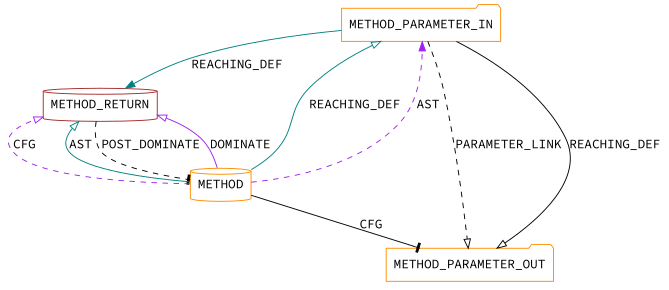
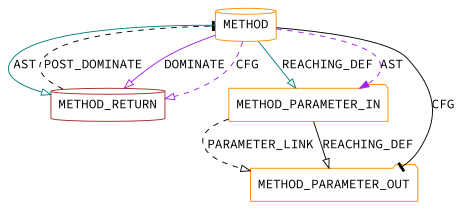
(235, 47) -> none
